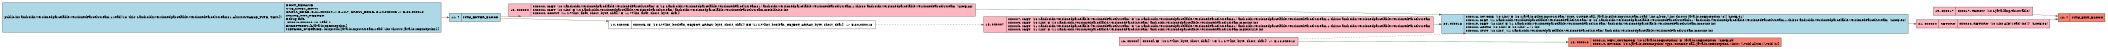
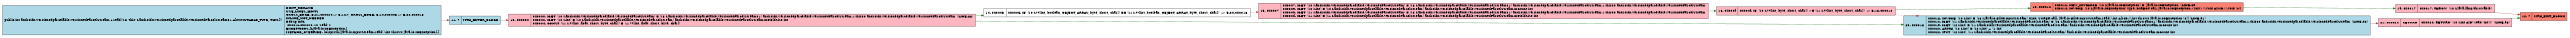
none -> (2318, 8)
(553, 20) -> (978, 16)
(1436, 24) -> (1711, 11)
